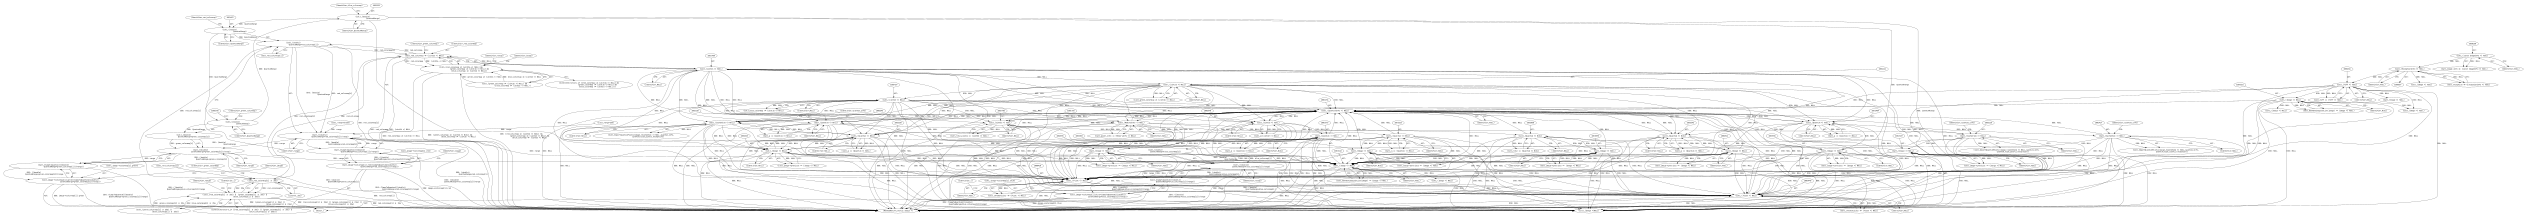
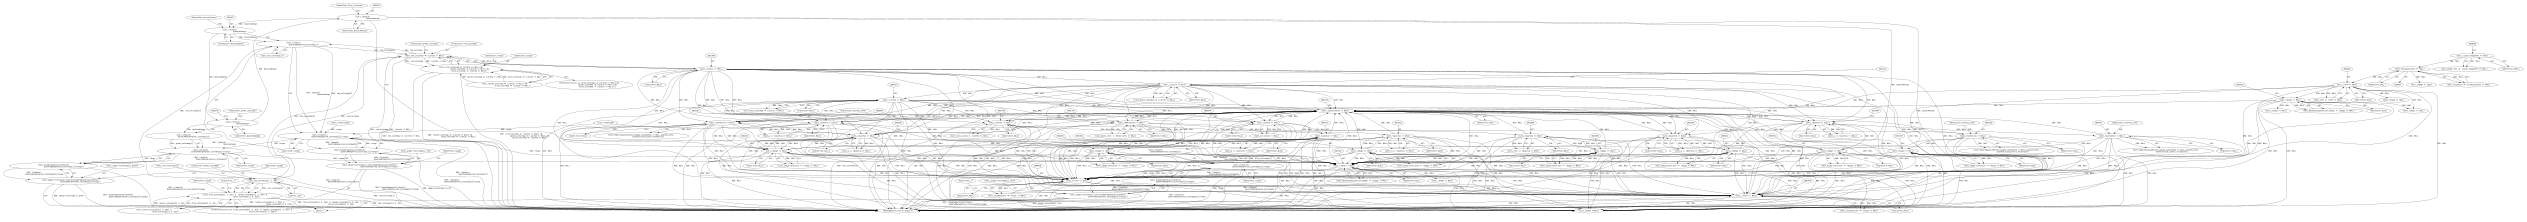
(491, 204) -> (824, 128)
